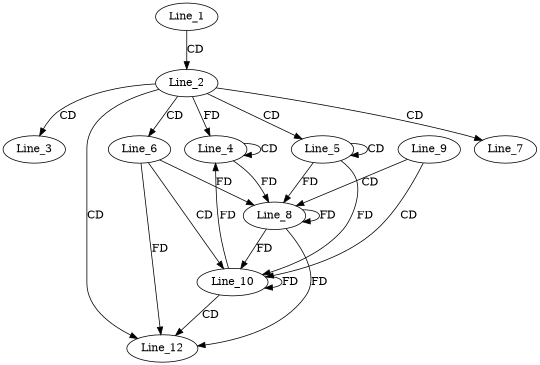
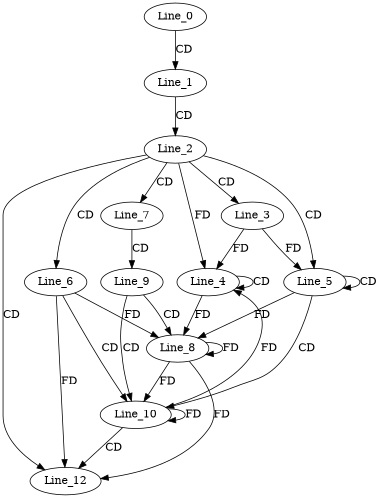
none -> (175, 17)
(365, 216) -> (307, 348)
none -> (132, 245)
none -> (232, 246)
none -> (278, 247)
